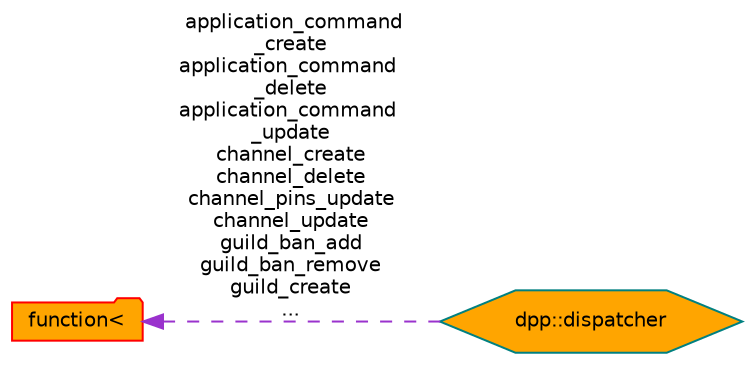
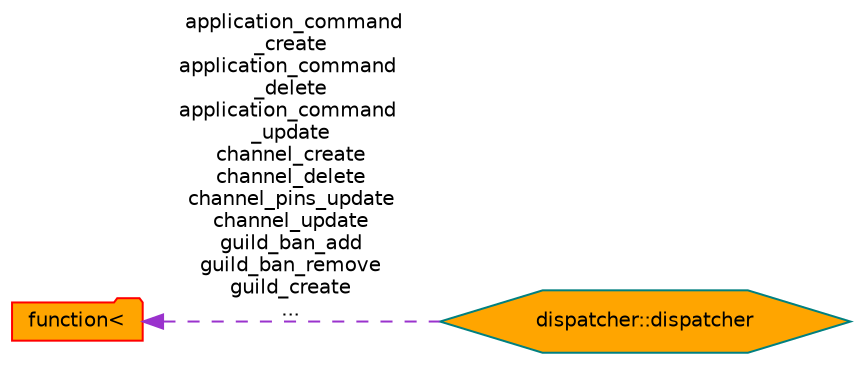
(591, 322) -> (645, 322)
